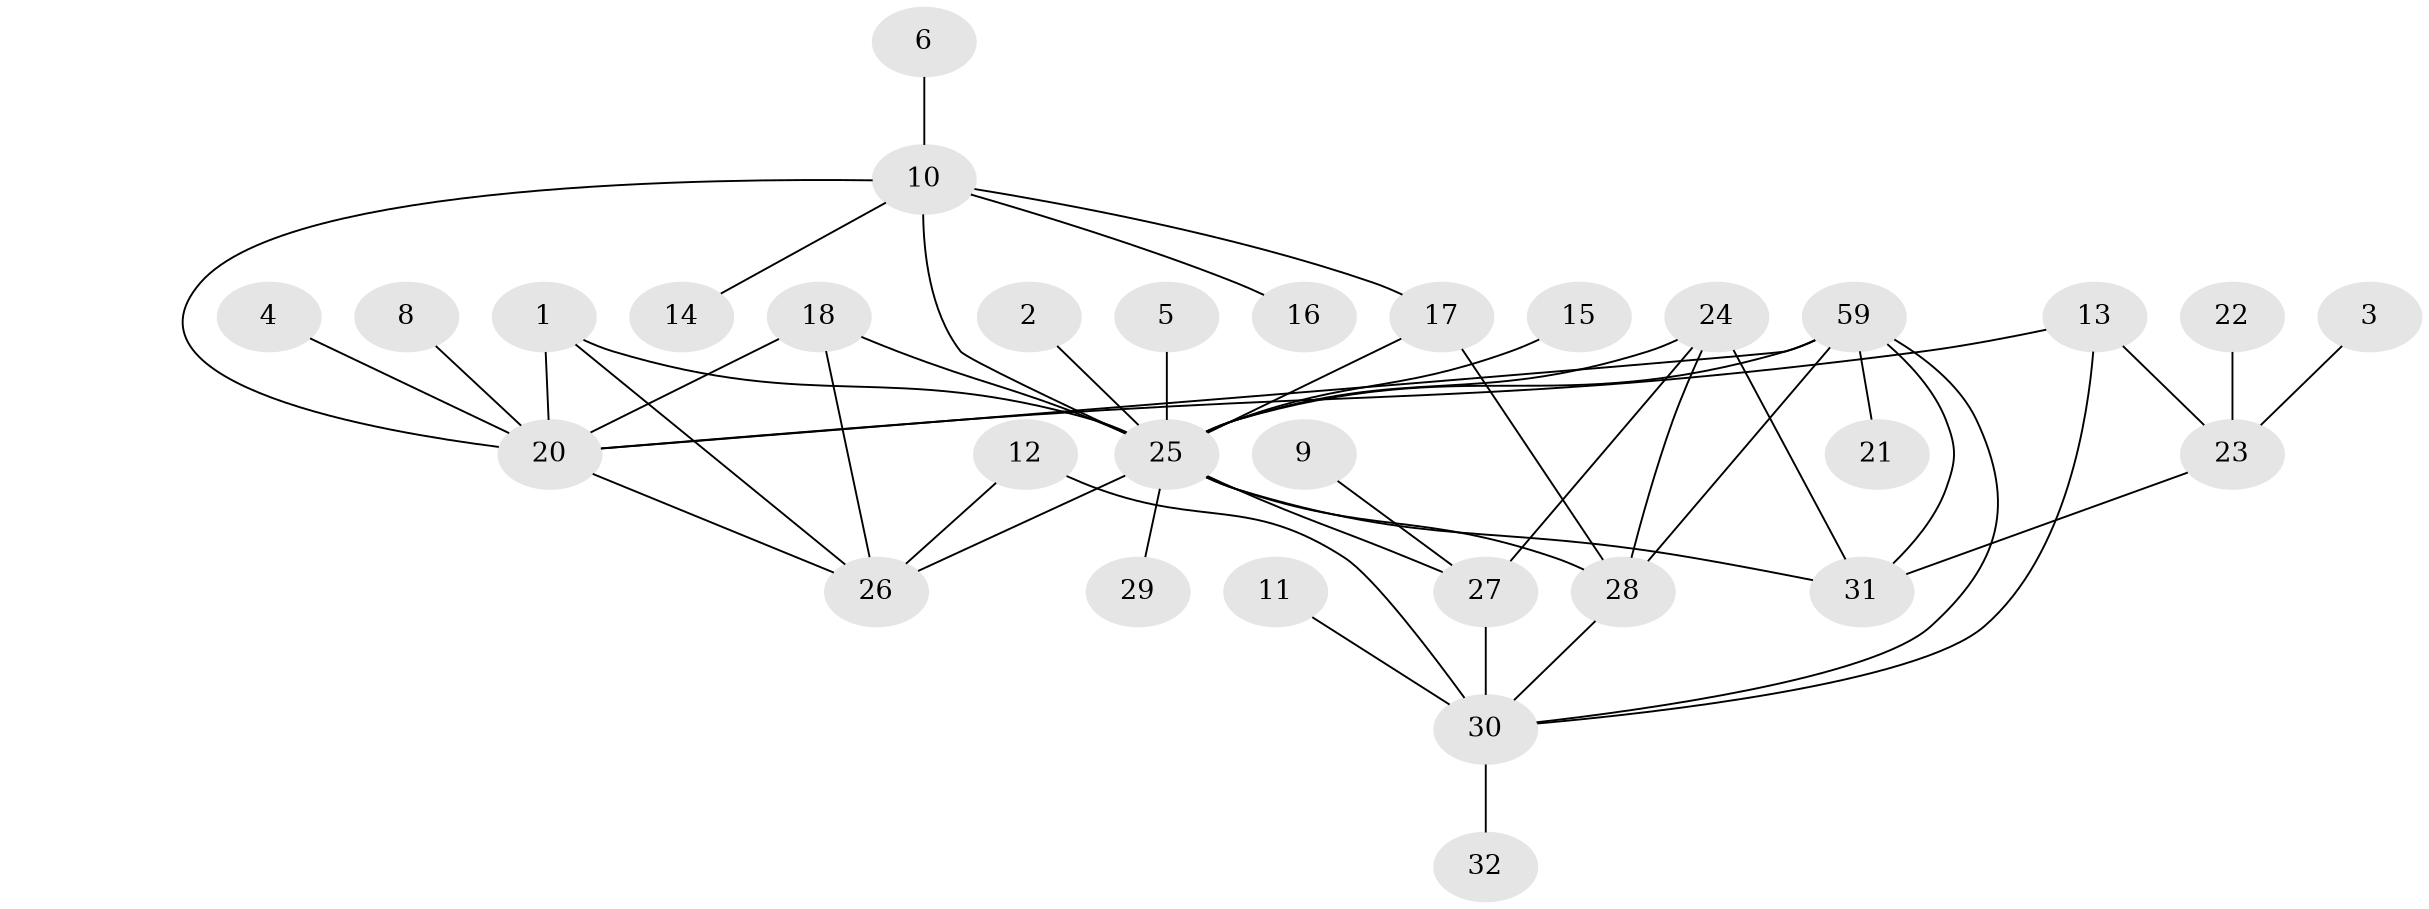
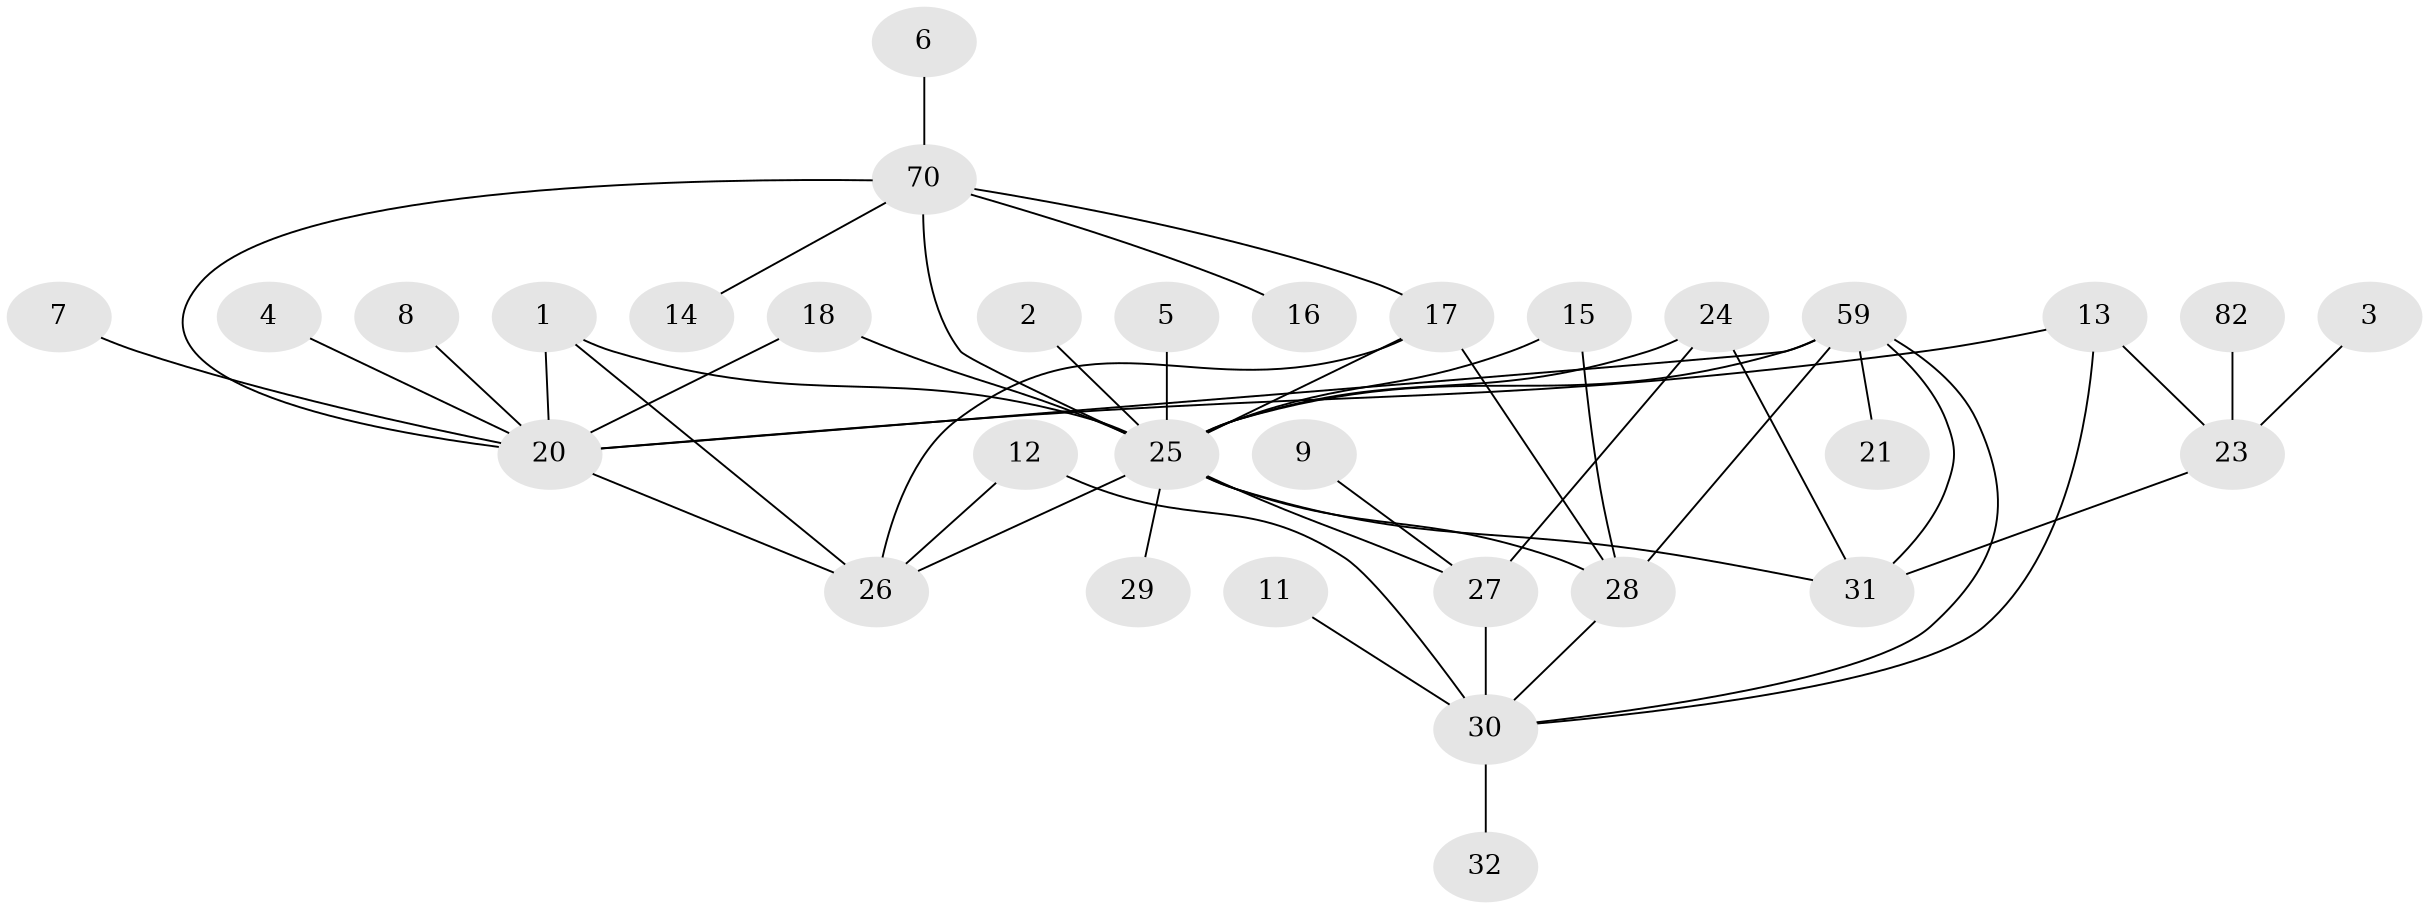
(924, 180) -> (924, 180)
none -> (59, 317)
(2232, 317) -> (2232, 317)
(1662, 452) -> (1593, 445)
(848, 454) -> (1096, 365)
